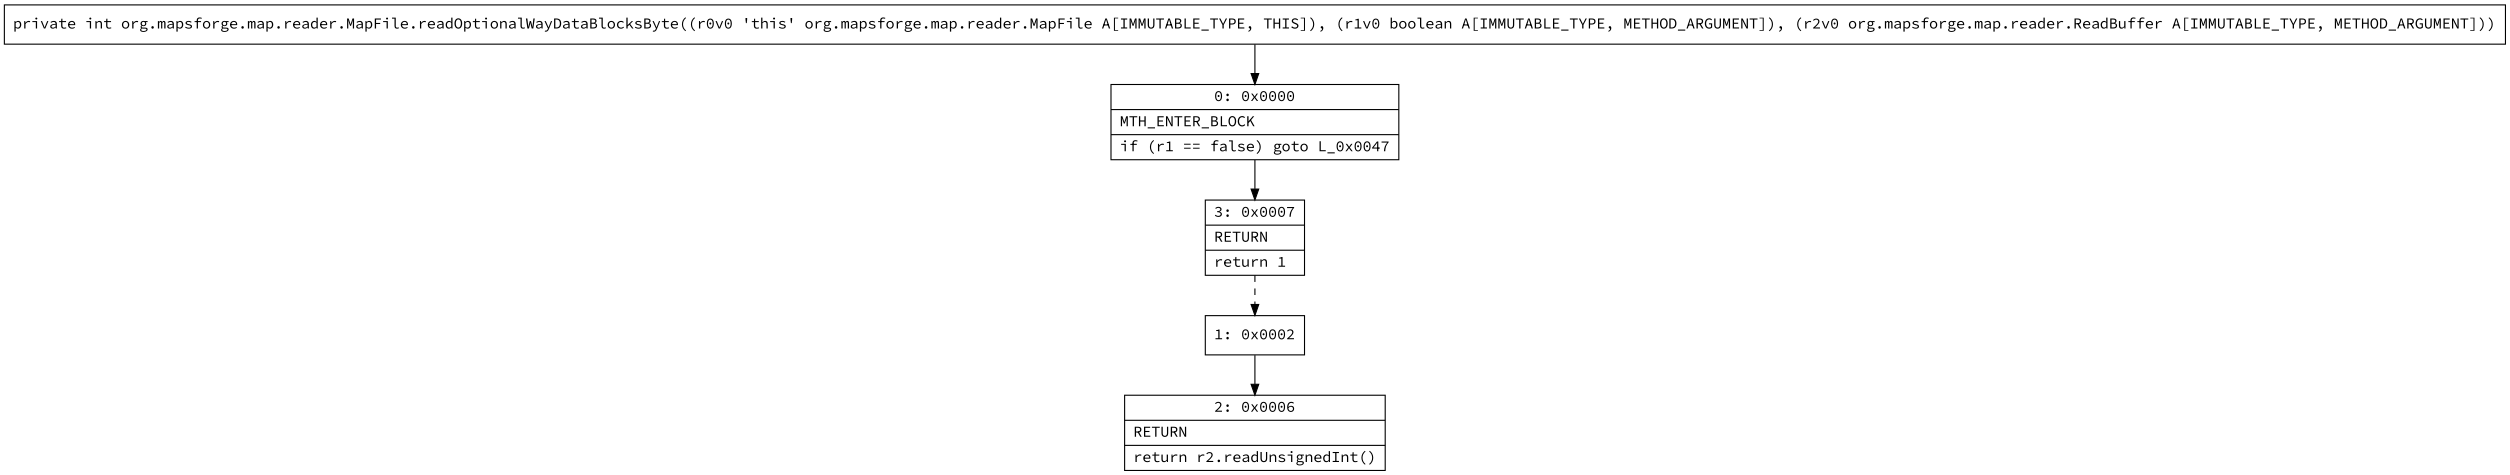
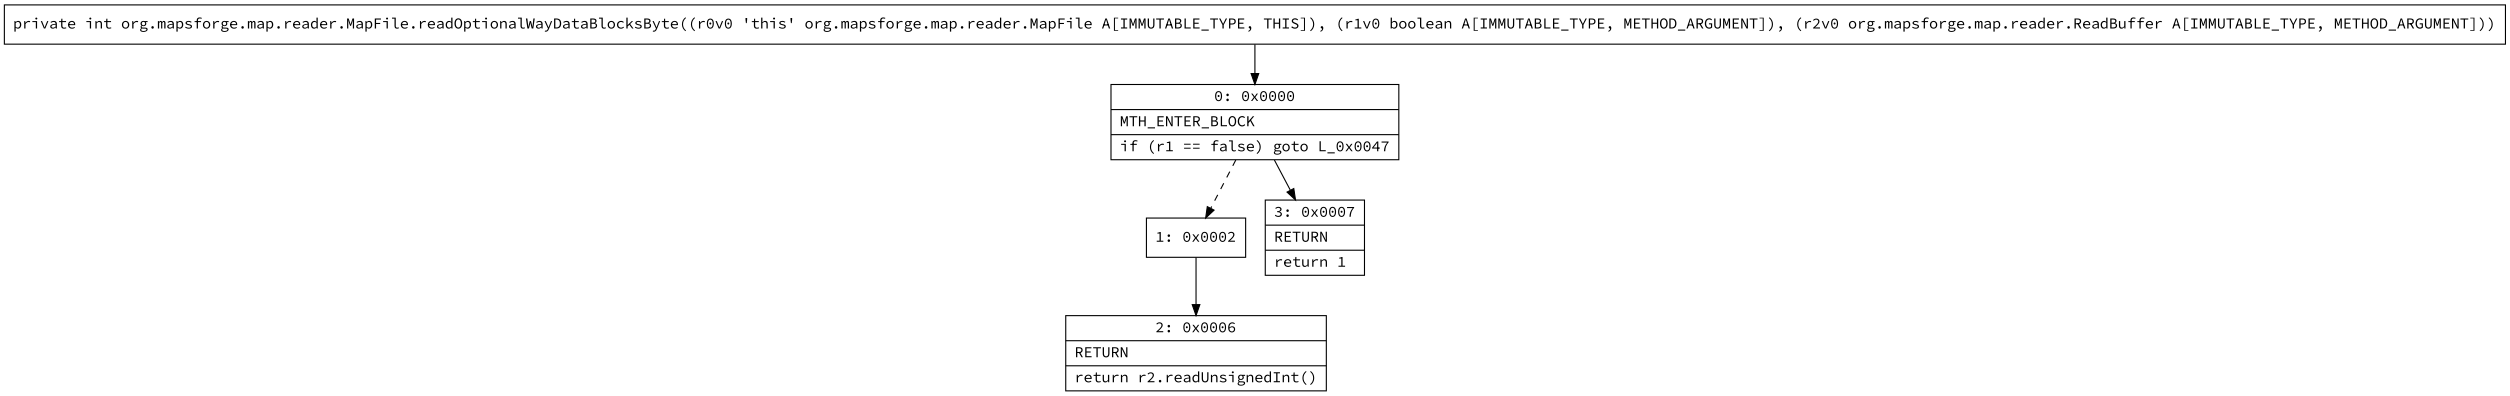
(1255, 290) -> (1223, 184)
